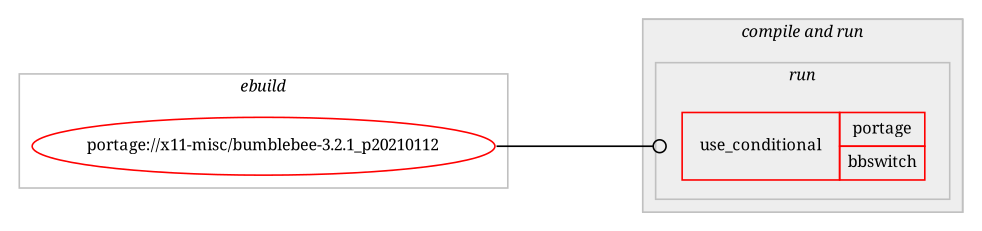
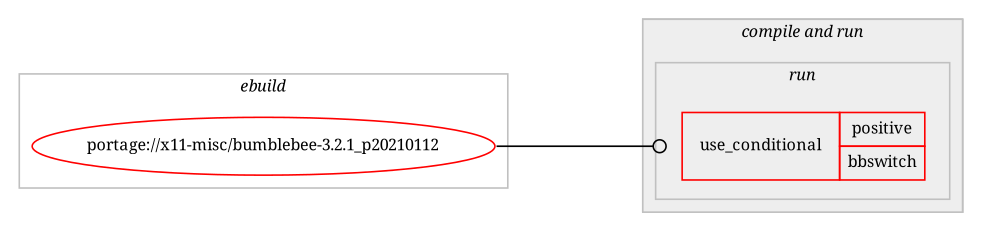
(882, 129) -> (882, 129)
